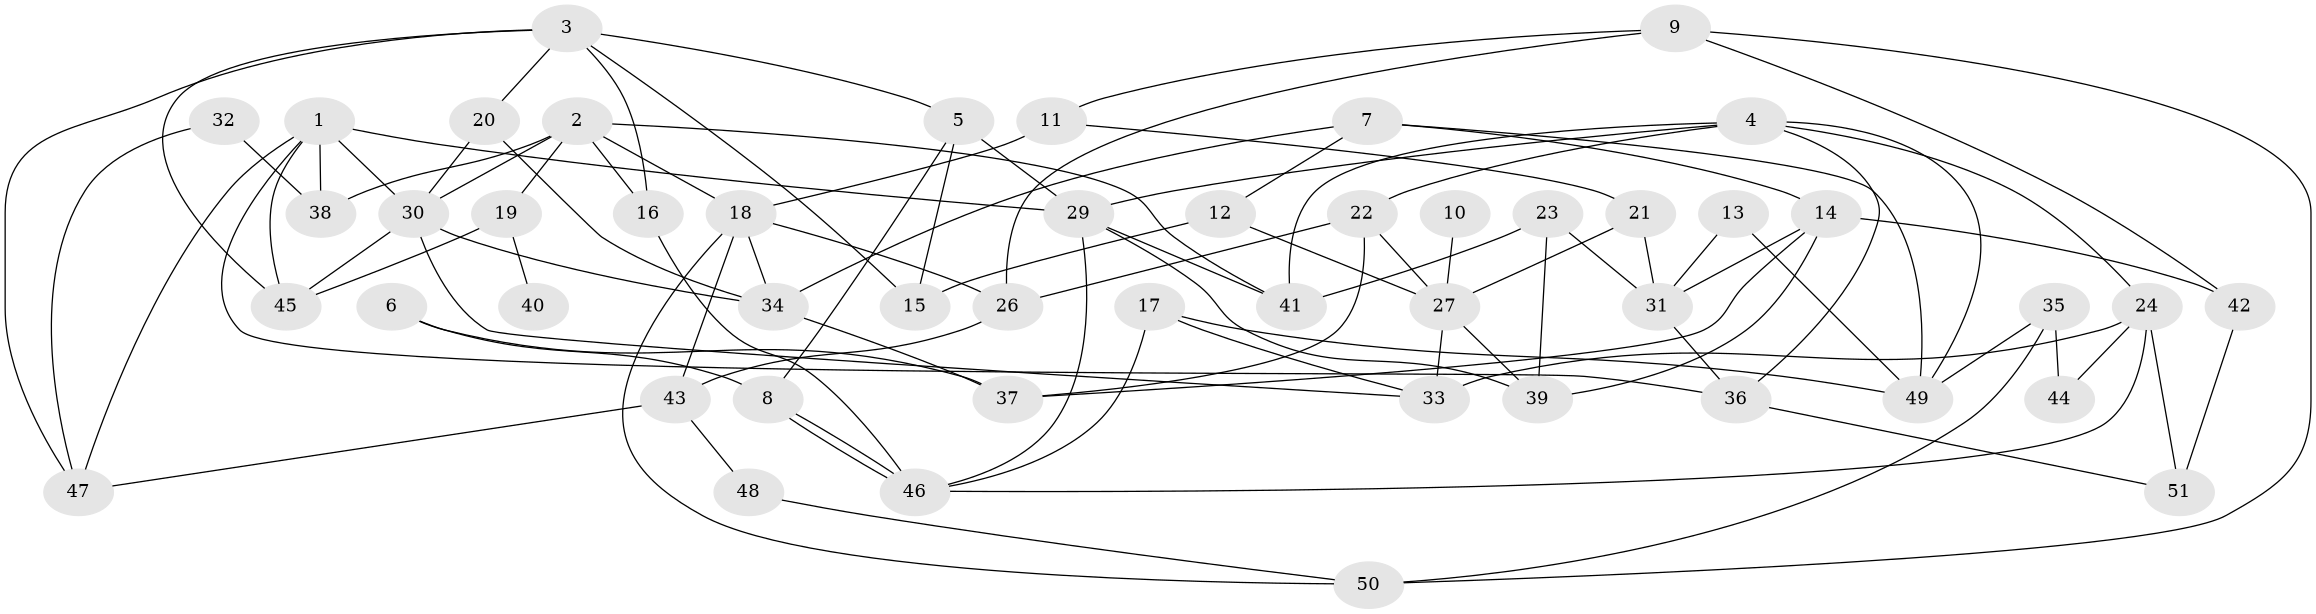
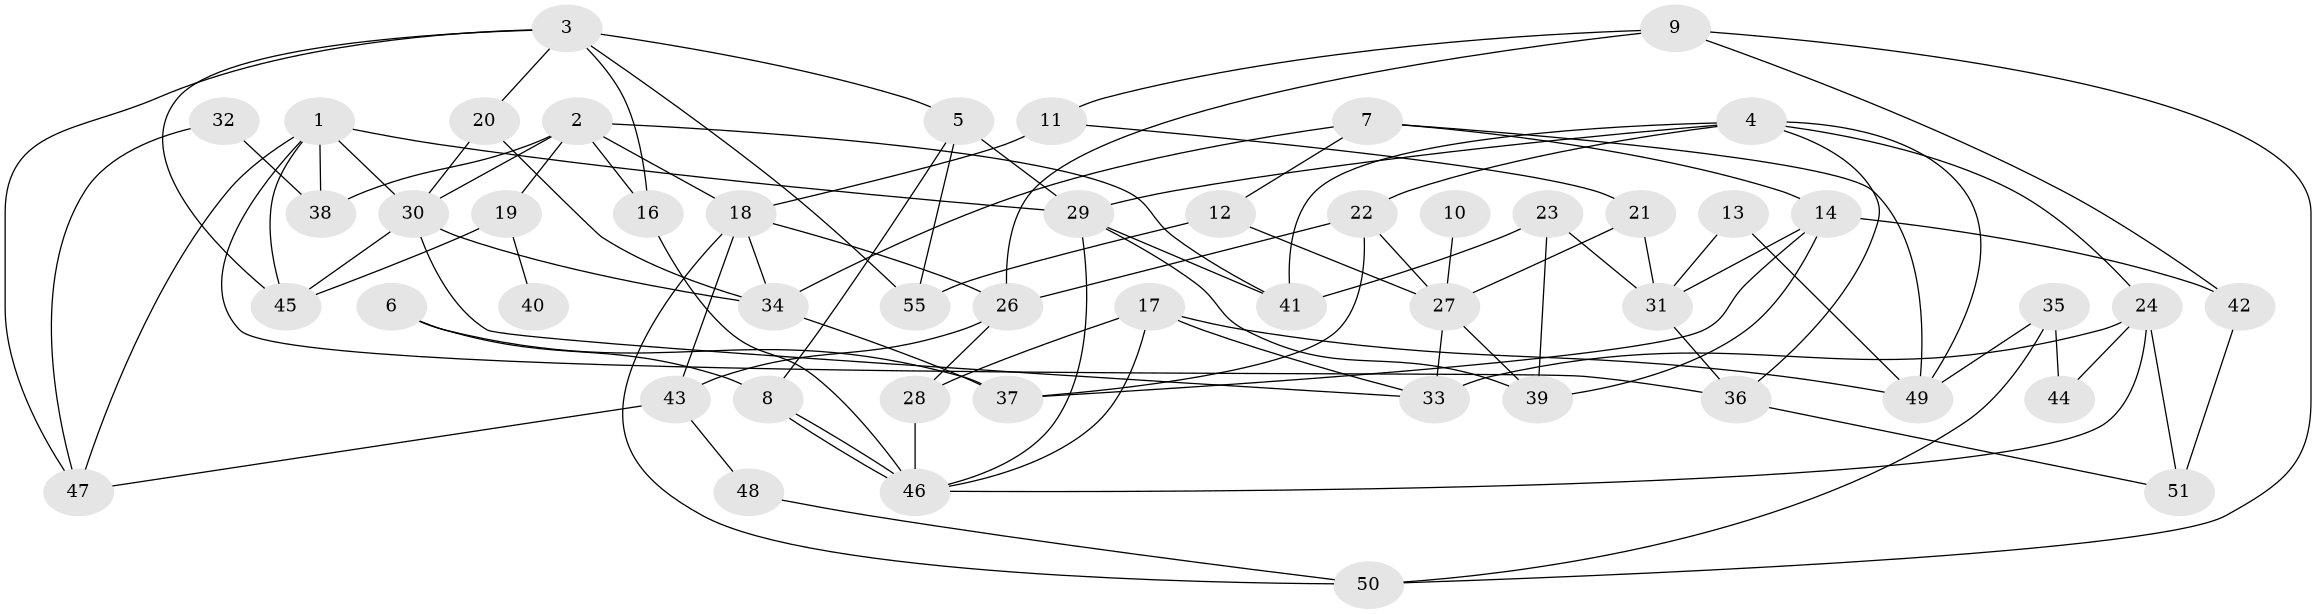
(915, 307) -> (915, 307)
none -> (915, 400)
